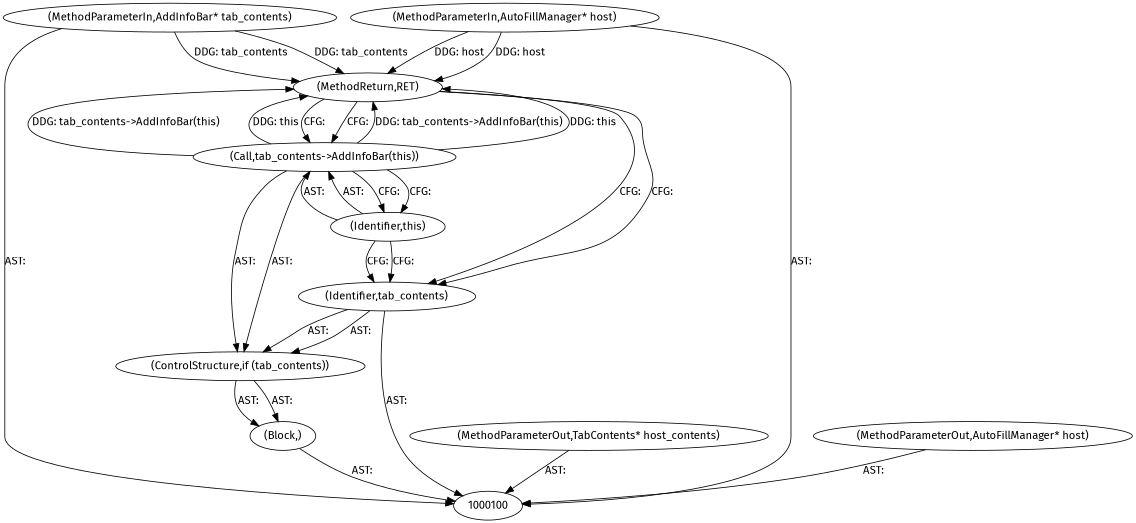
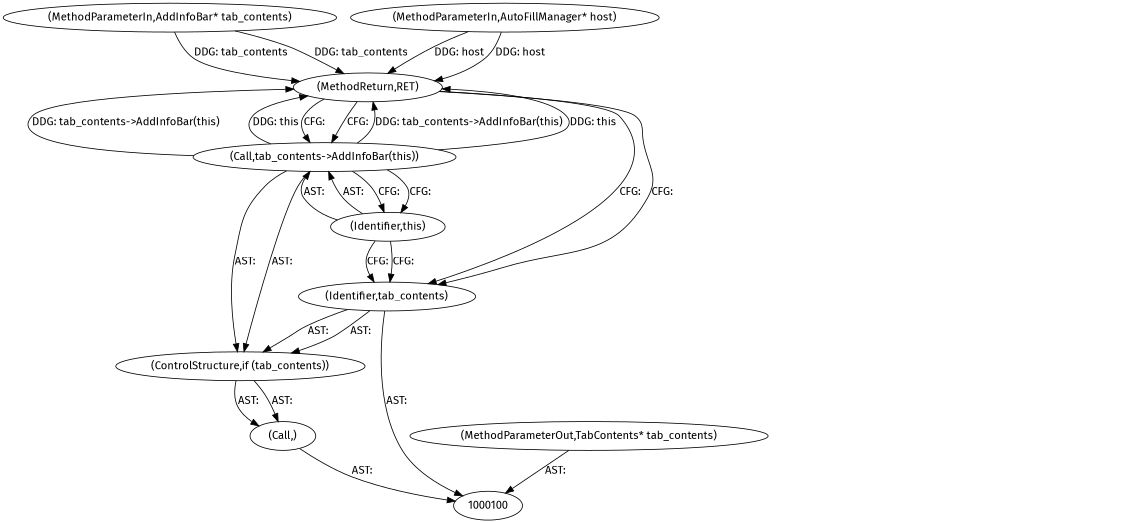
(791, 312) -> none
(283, 436) -> (283, 436)
(589, 436) -> (589, 436)
(973, 436) -> none
(10, 442) -> none
